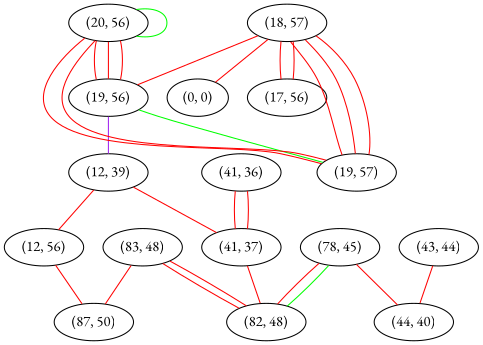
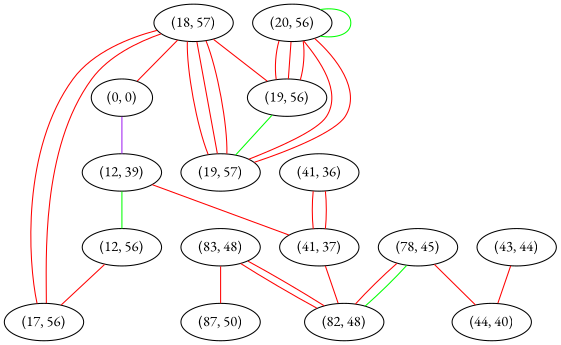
(108, 129) -> (122, 135)
(76, 210) -> (122, 210)
(69, 284) -> (83, 285)
